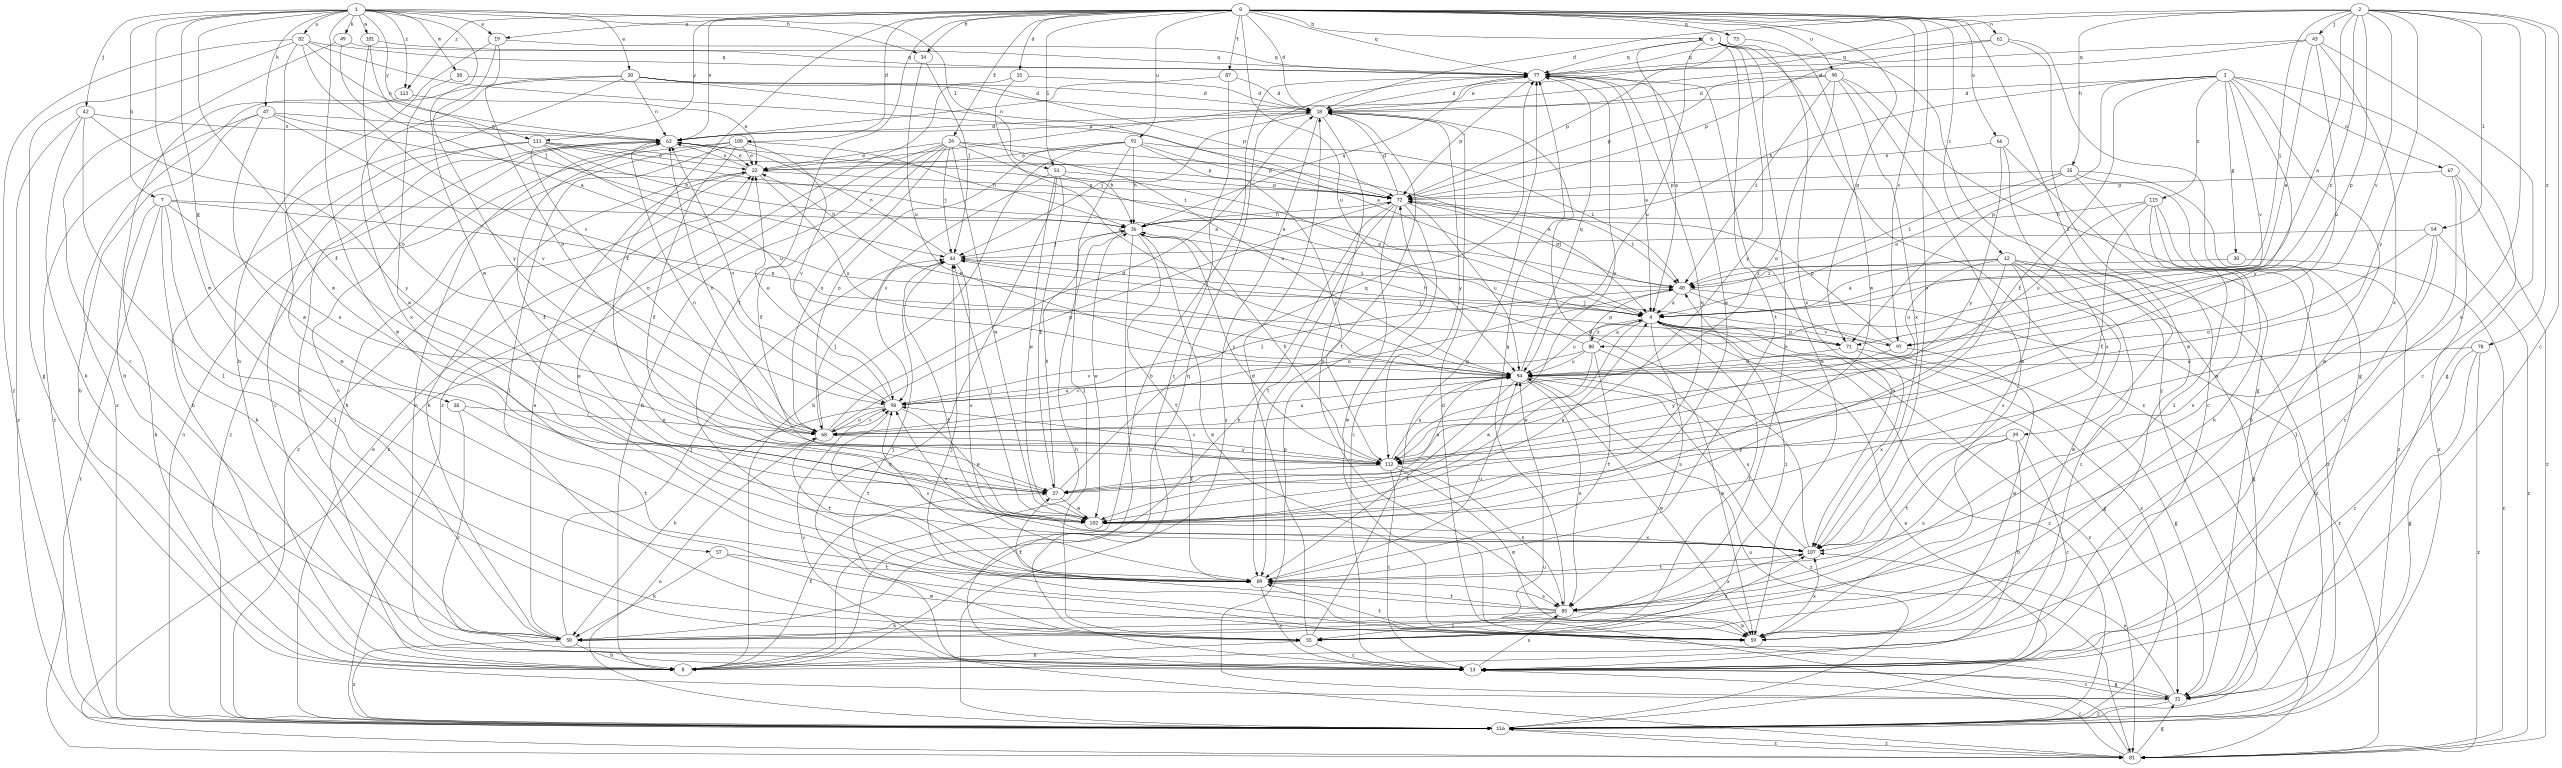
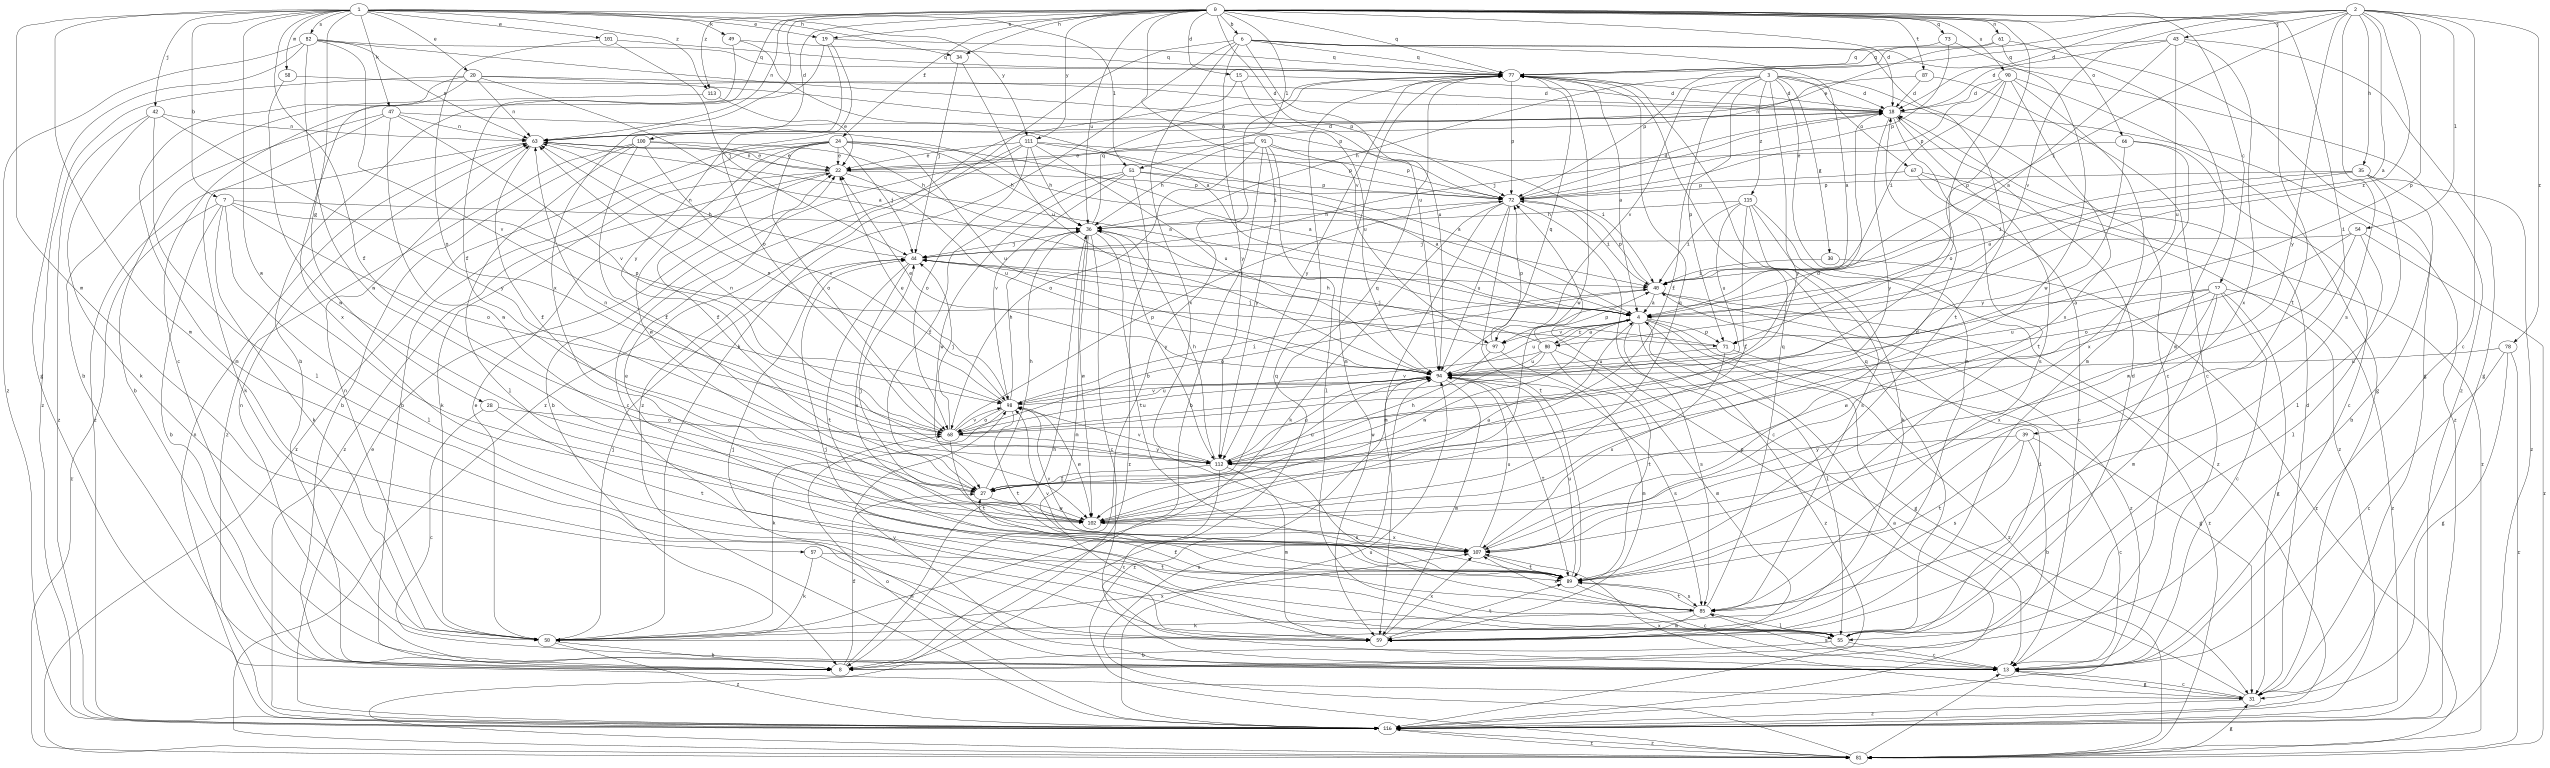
(1156, 43) -> (1096, 96)
(1845, 266) -> (1696, 232)
none -> (1008, 296)
(1673, 406) -> (1413, 406)
